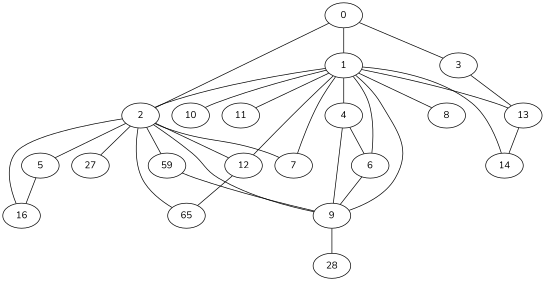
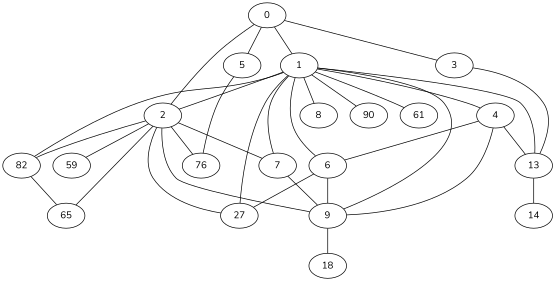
(427, 80) -> (252, 135)
(191, 116) -> (369, 116)
(241, 116) -> (419, 116)
(90, 141) -> (255, 40)
none -> (515, 141)
(244, 166) -> (22, 166)
(228, 188) -> (303, 191)
none -> (284, 191)
(22, 216) -> (201, 166)
(332, 266) -> (328, 266)
